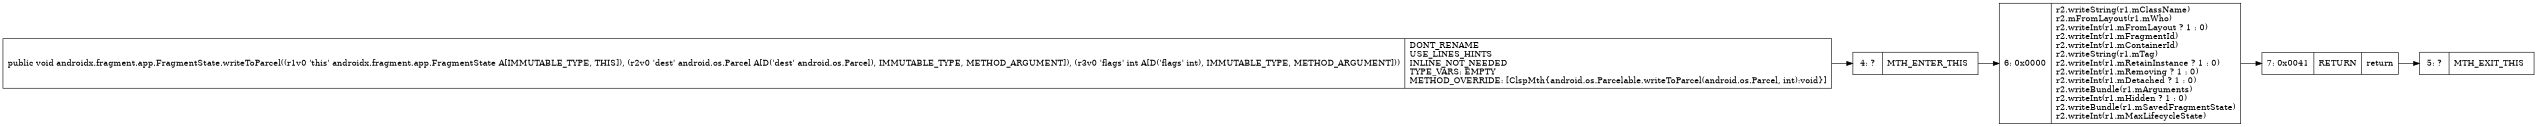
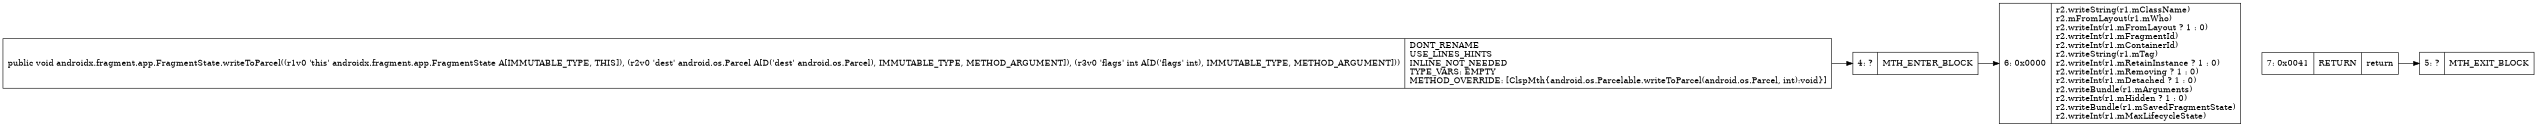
(1928, 63) -> (1928, 63)
(2248, 63) -> none
(2489, 63) -> (2489, 63)
